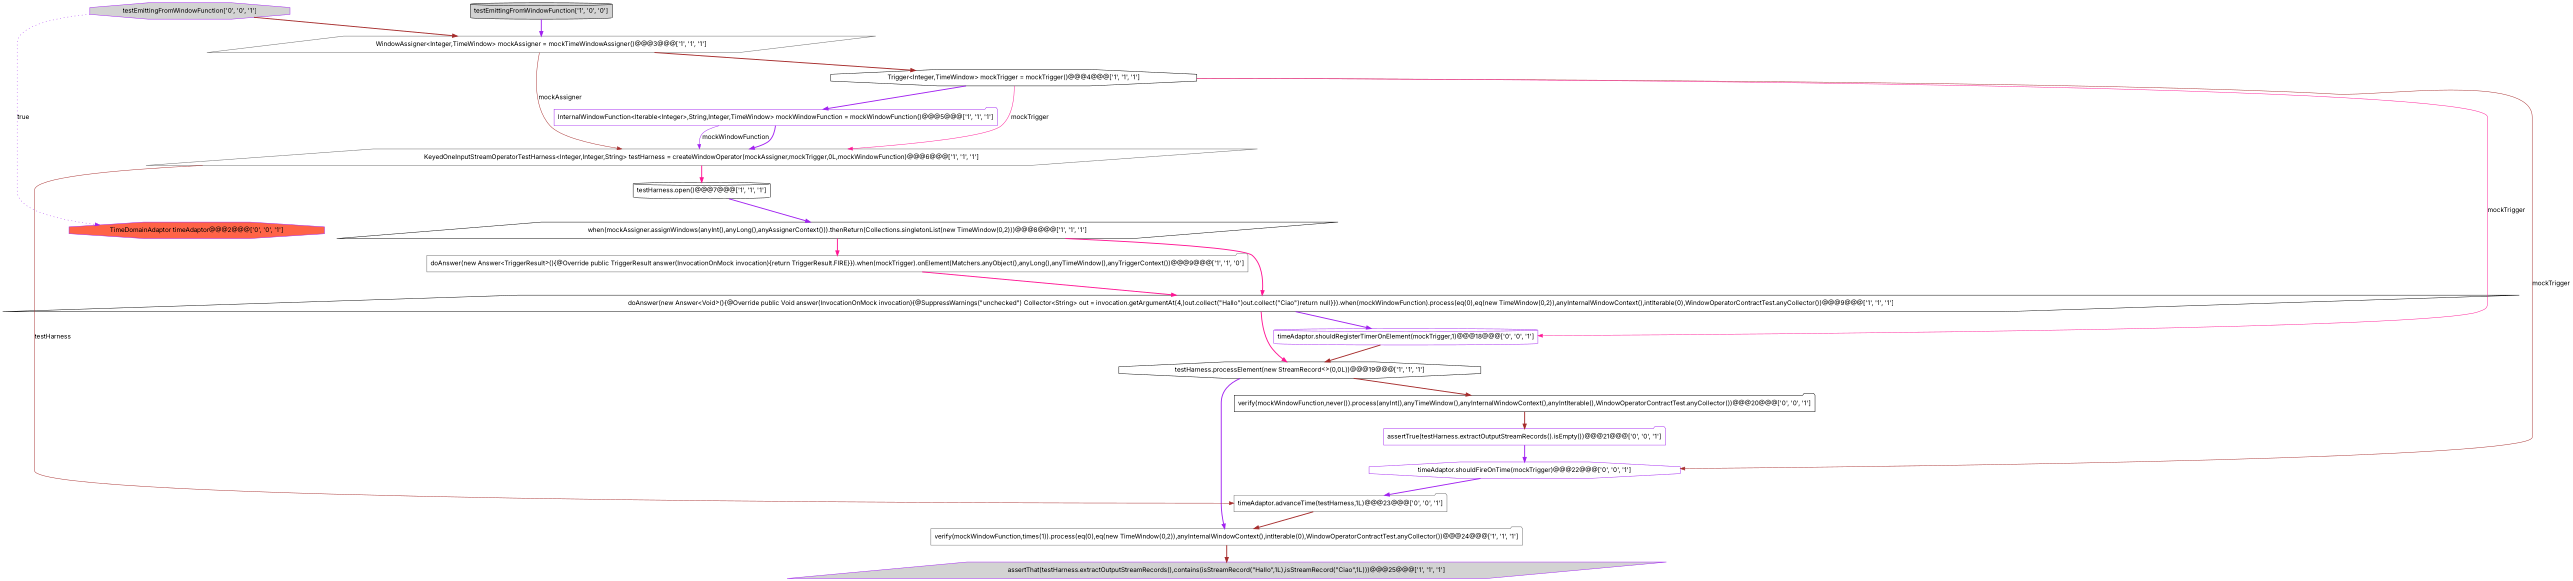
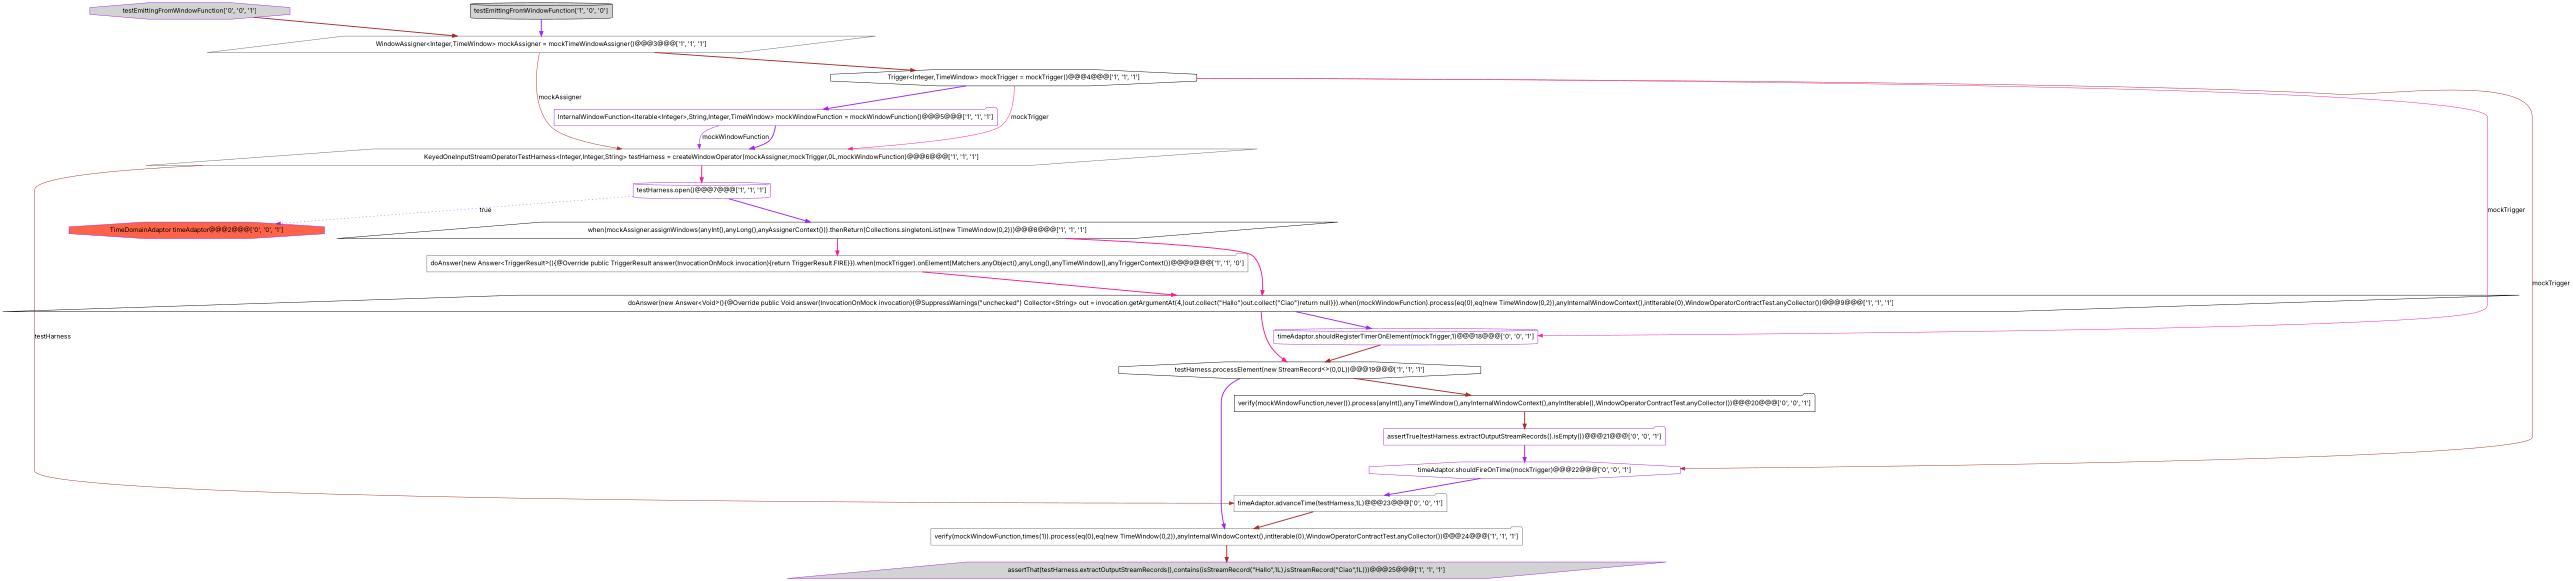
(17, 121) -> (457, 210)
(702, 191) -> (702, 191)
